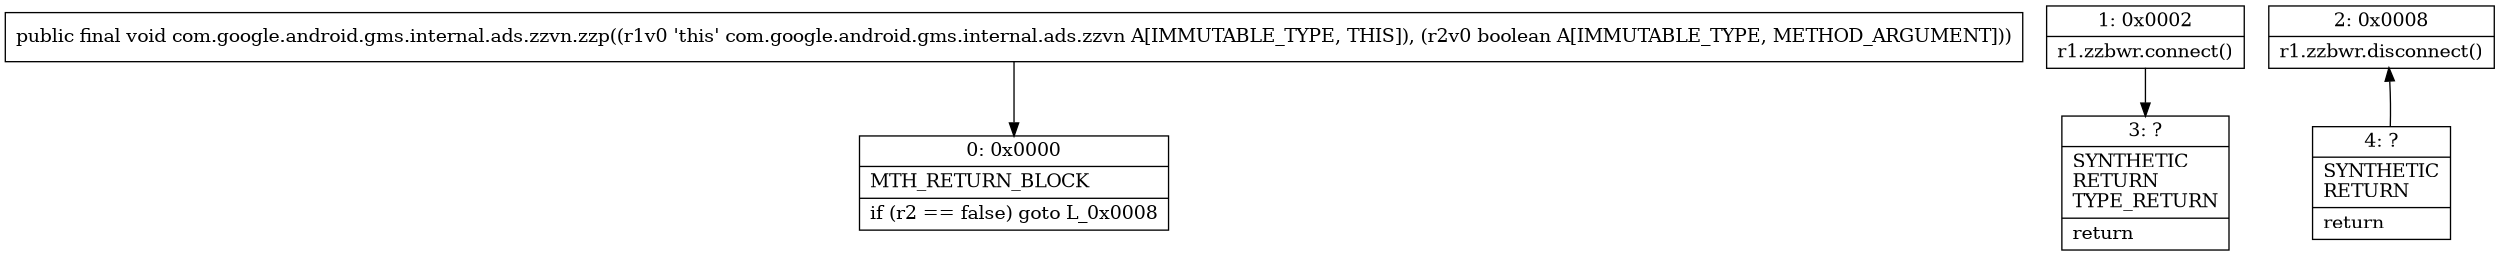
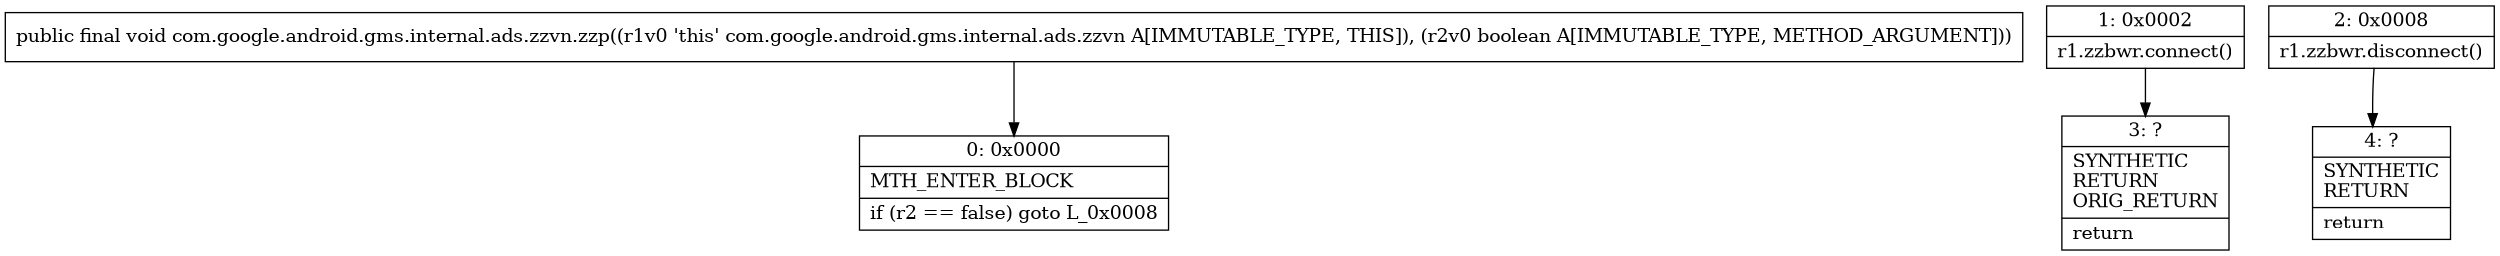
(2390, 104) -> (2373, 91)
(980, 182) -> (972, 182)
(2145, 202) -> (2145, 202)
